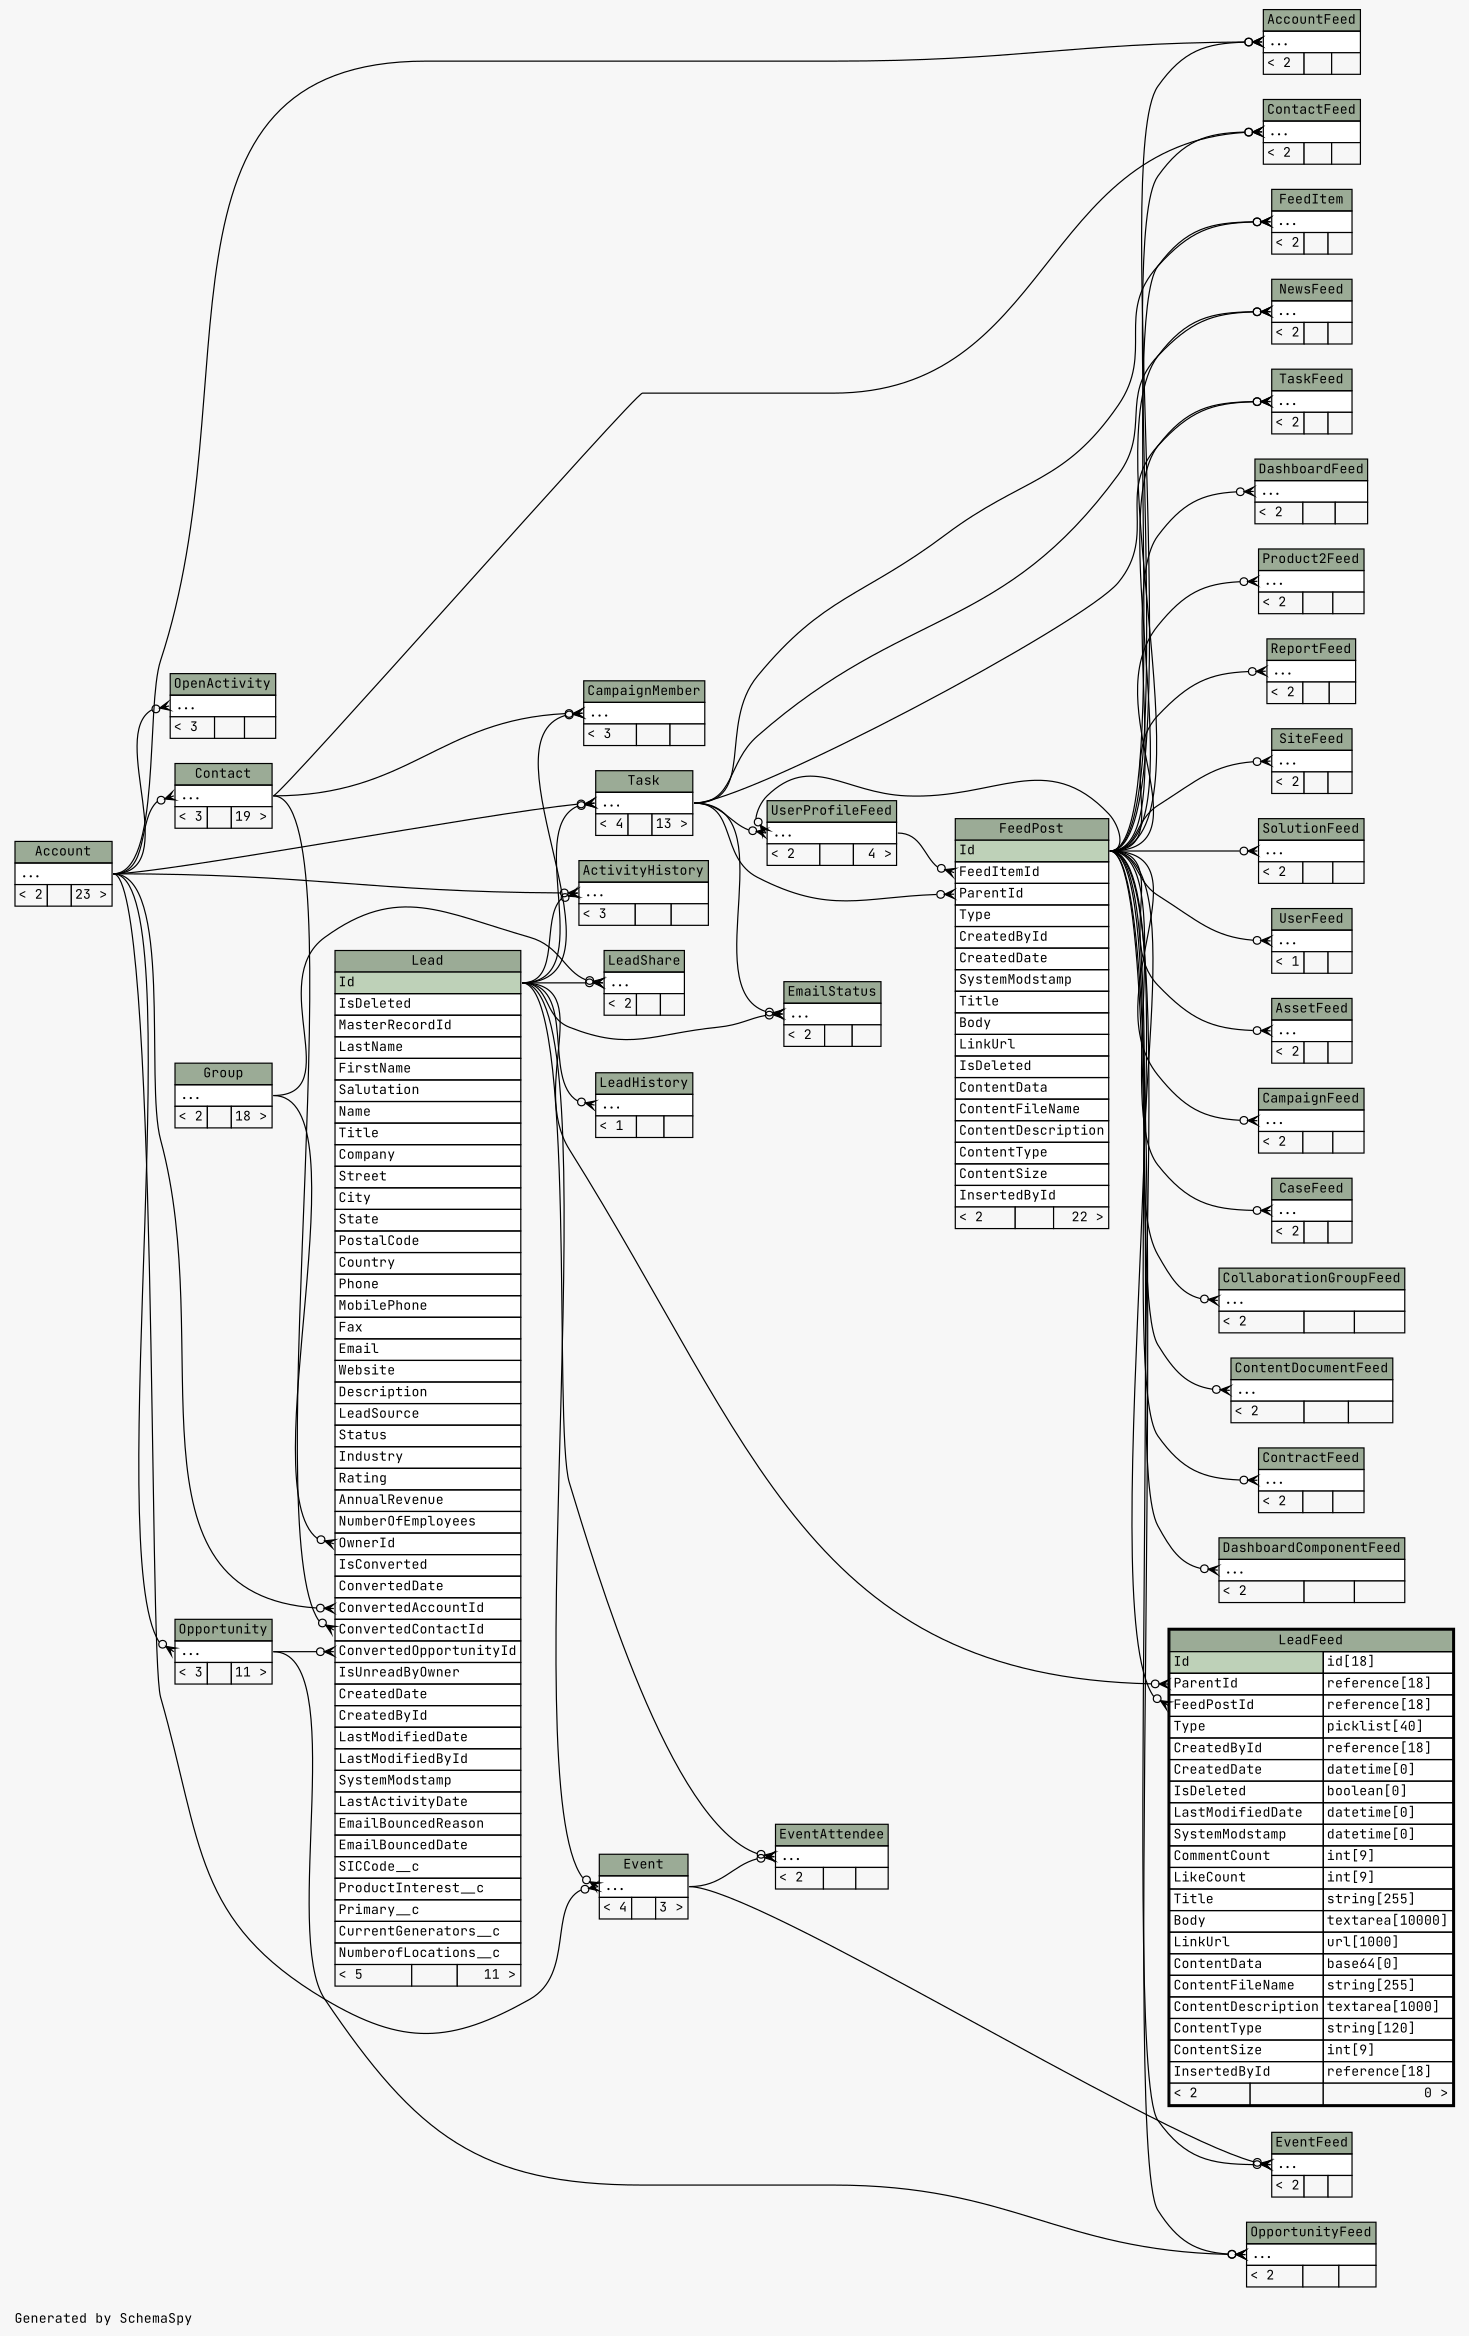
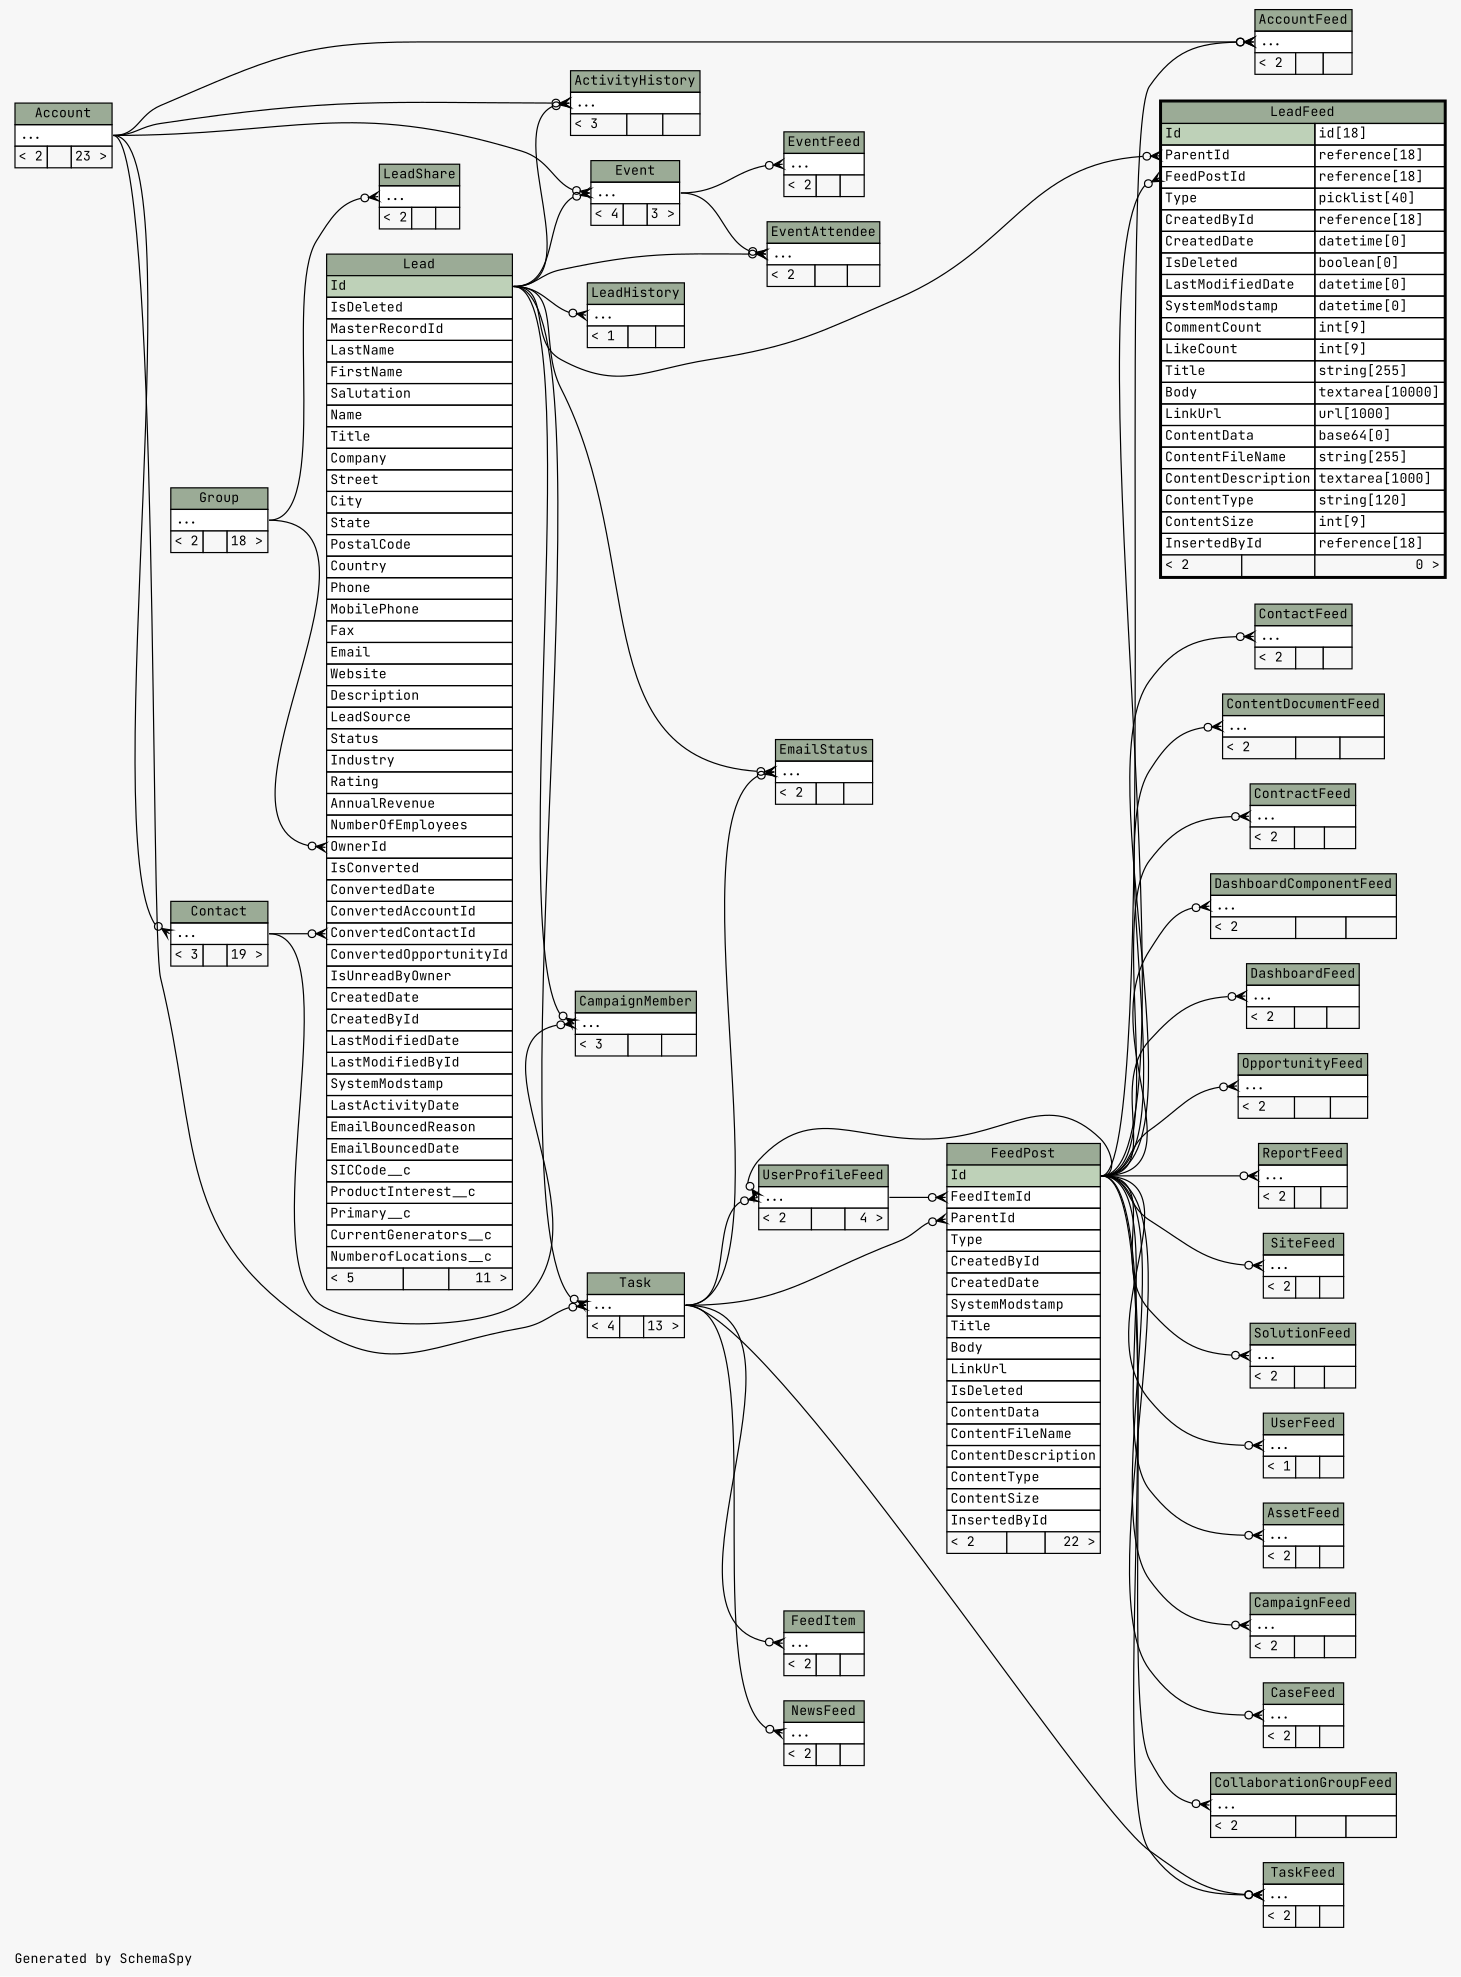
(718, 393) -> none
(1143, 507) -> none
(1143, 557) -> none
(1311, 581) -> none
(223, 706) -> none
(554, 983) -> none
(179, 1268) -> none
(1144, 1539) -> none
(223, 1652) -> none
